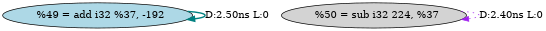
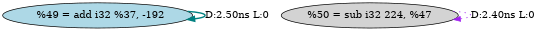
(374, 15) -> (370, 15)
